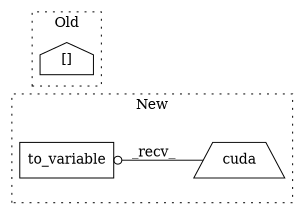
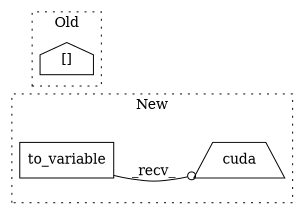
(163, 160) -> (151, 181)
